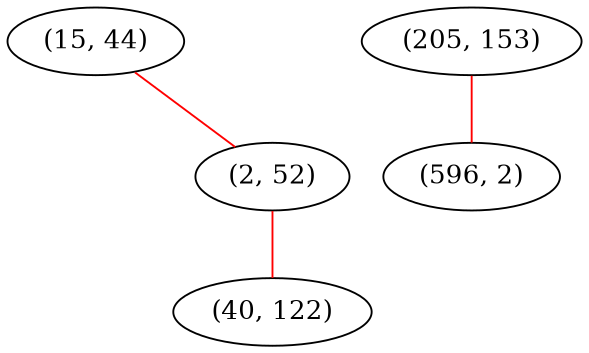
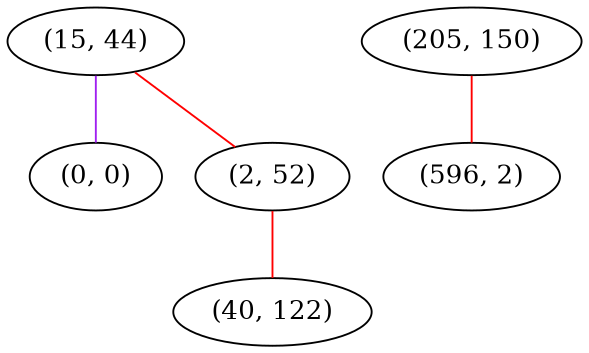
(472, 41) -> (472, 41)
none -> (96, 177)
